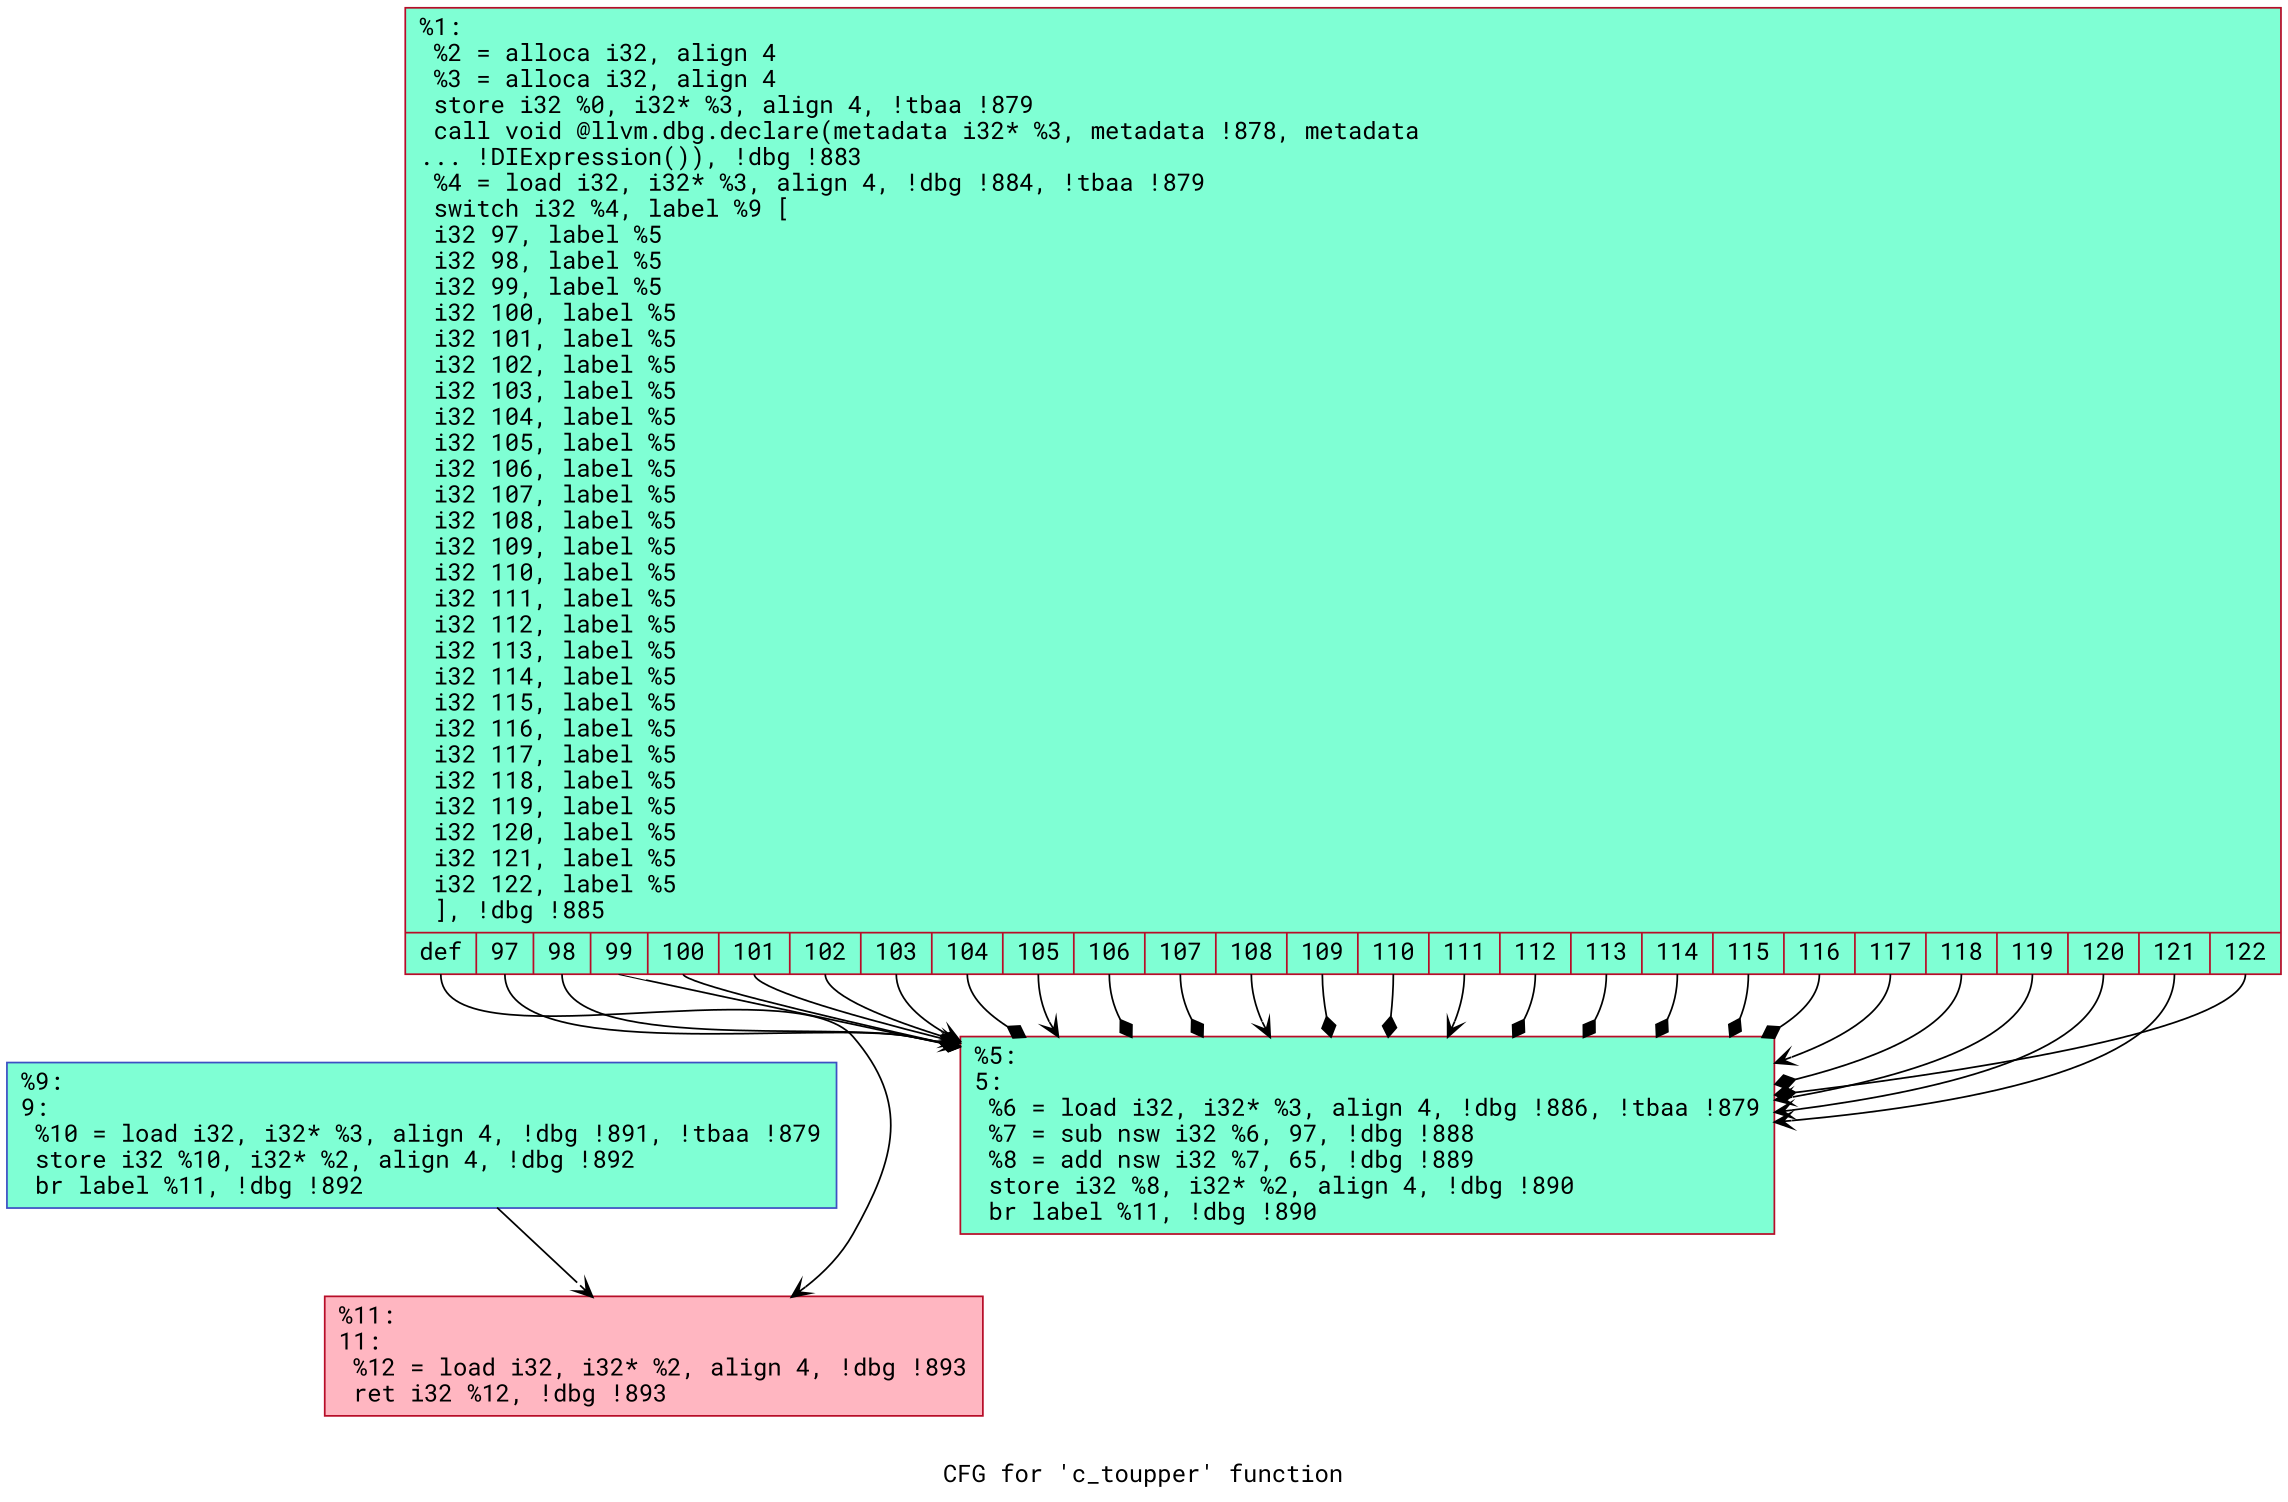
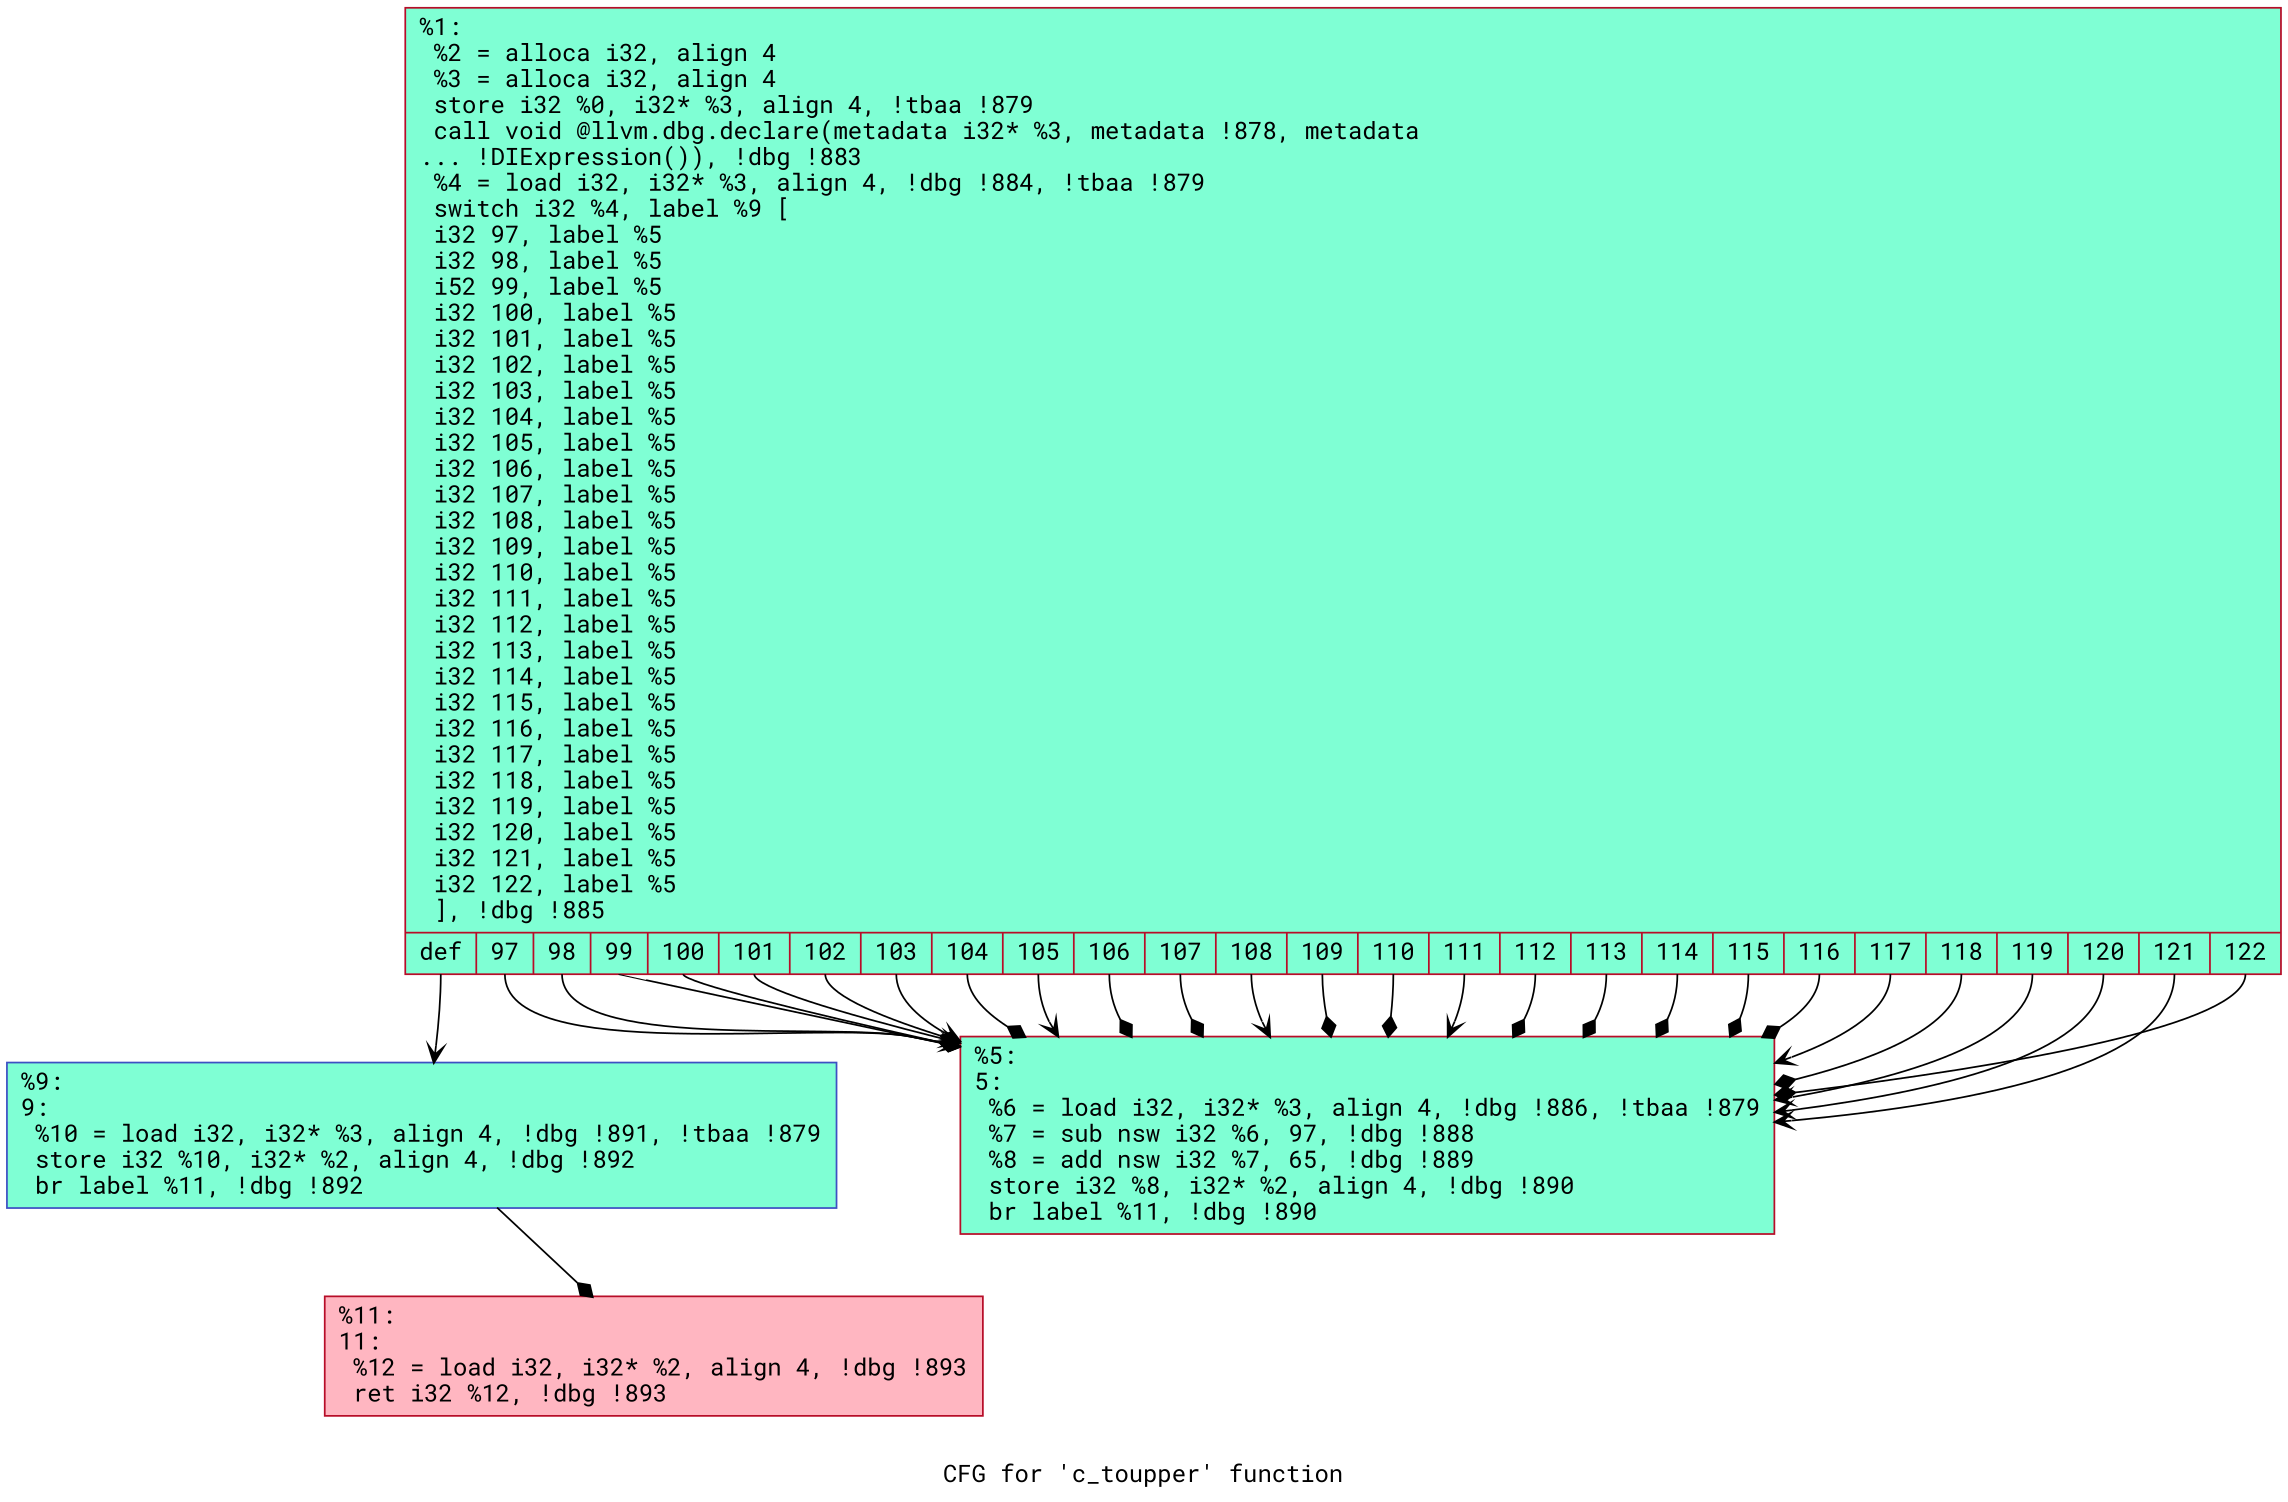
(541, 288) -> (541, 288)
(730, 1010) -> (439, 1010)
(537, 1245) -> (537, 1245)
